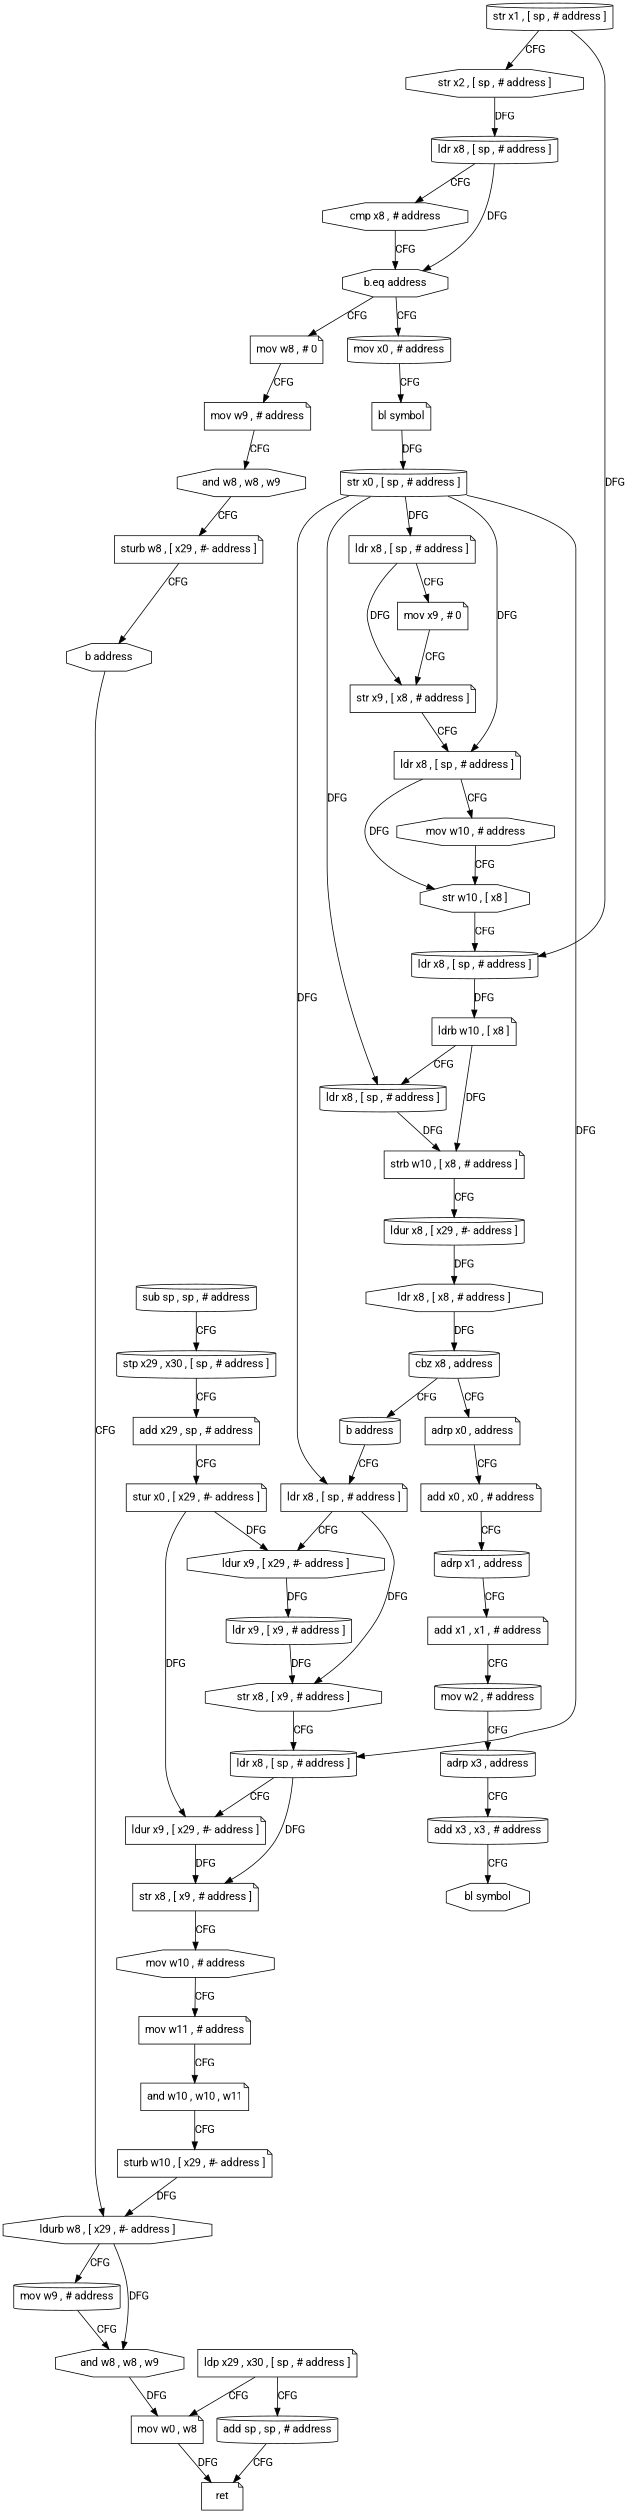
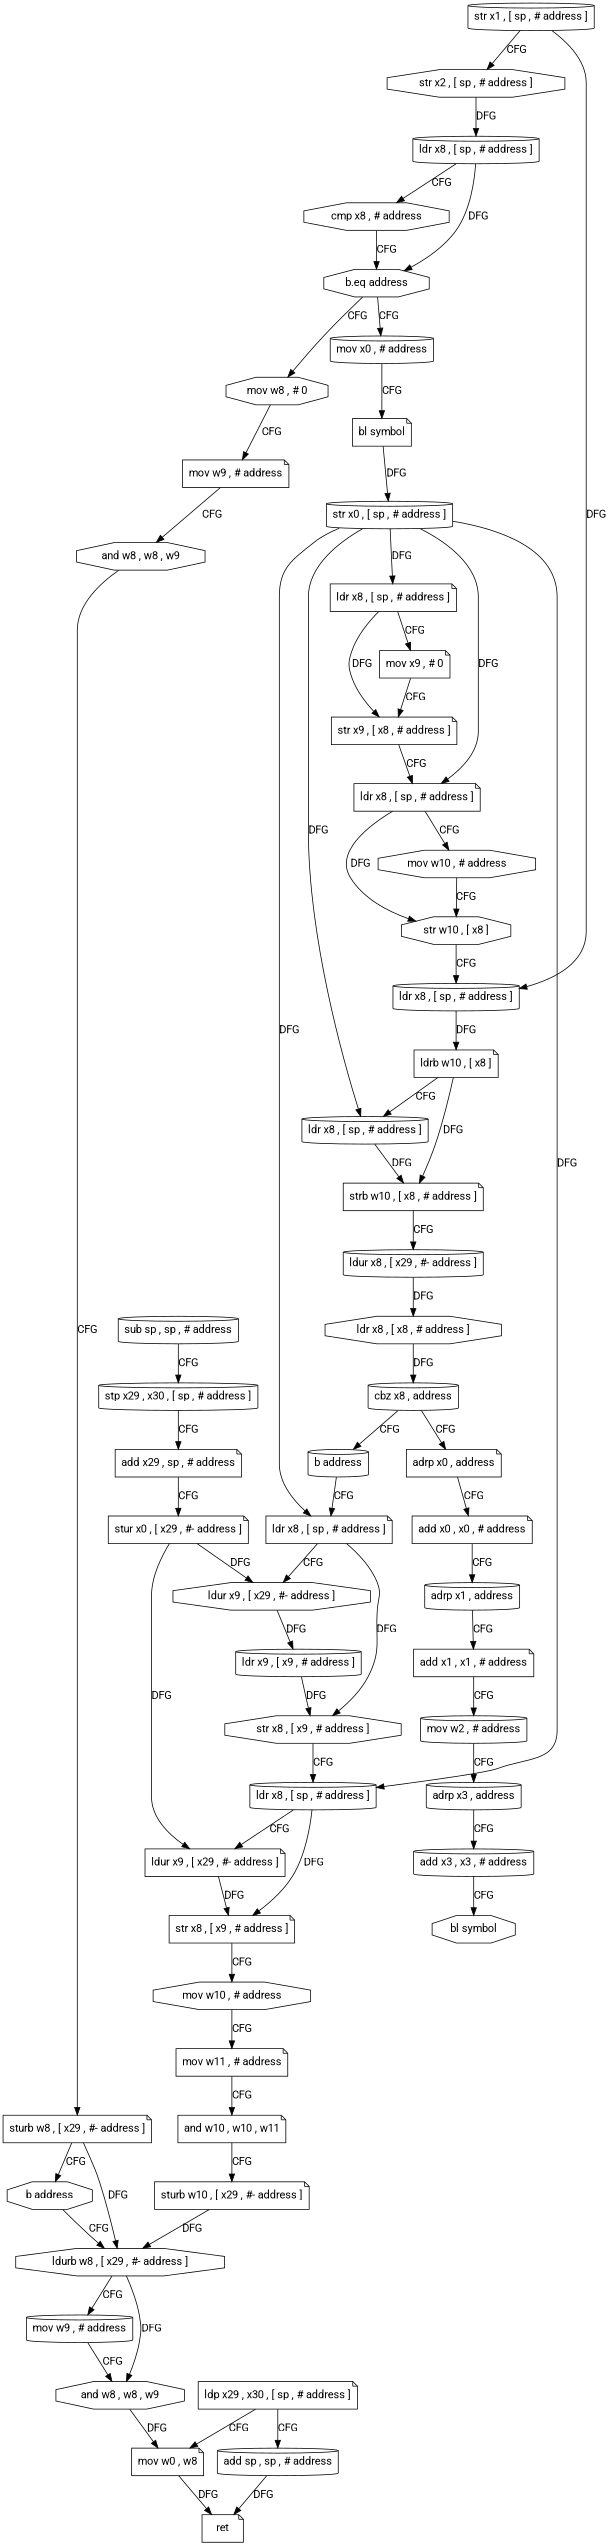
(287, 350) -> (277, 391)
none -> (102, 2191)
(263, 2463) -> (264, 2495)
